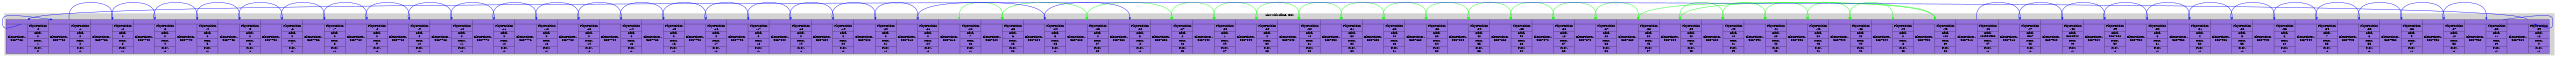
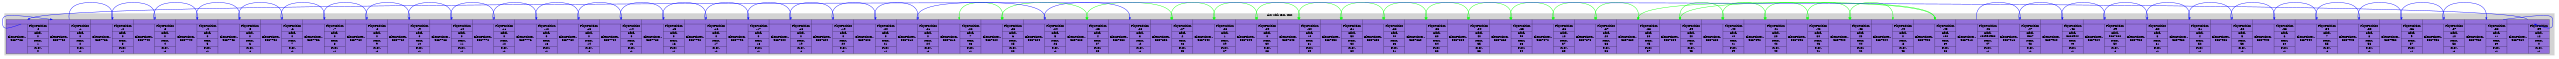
(1279, 16) -> (1279, 16)
